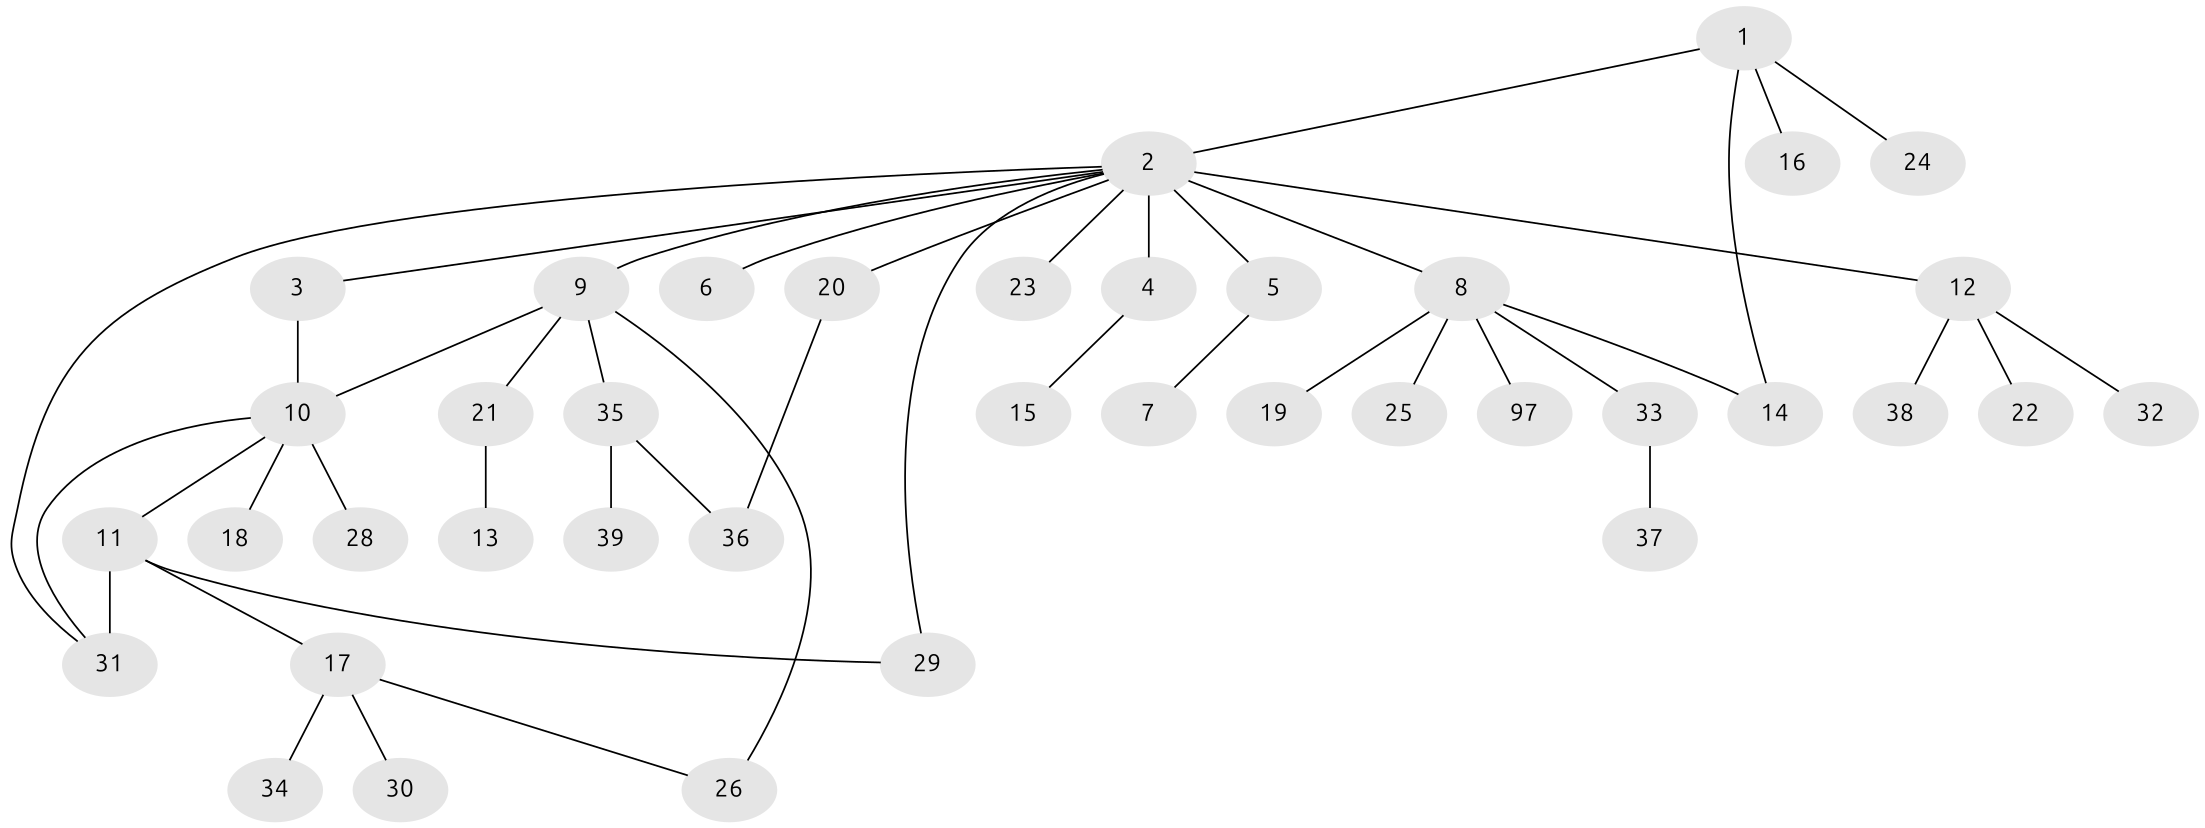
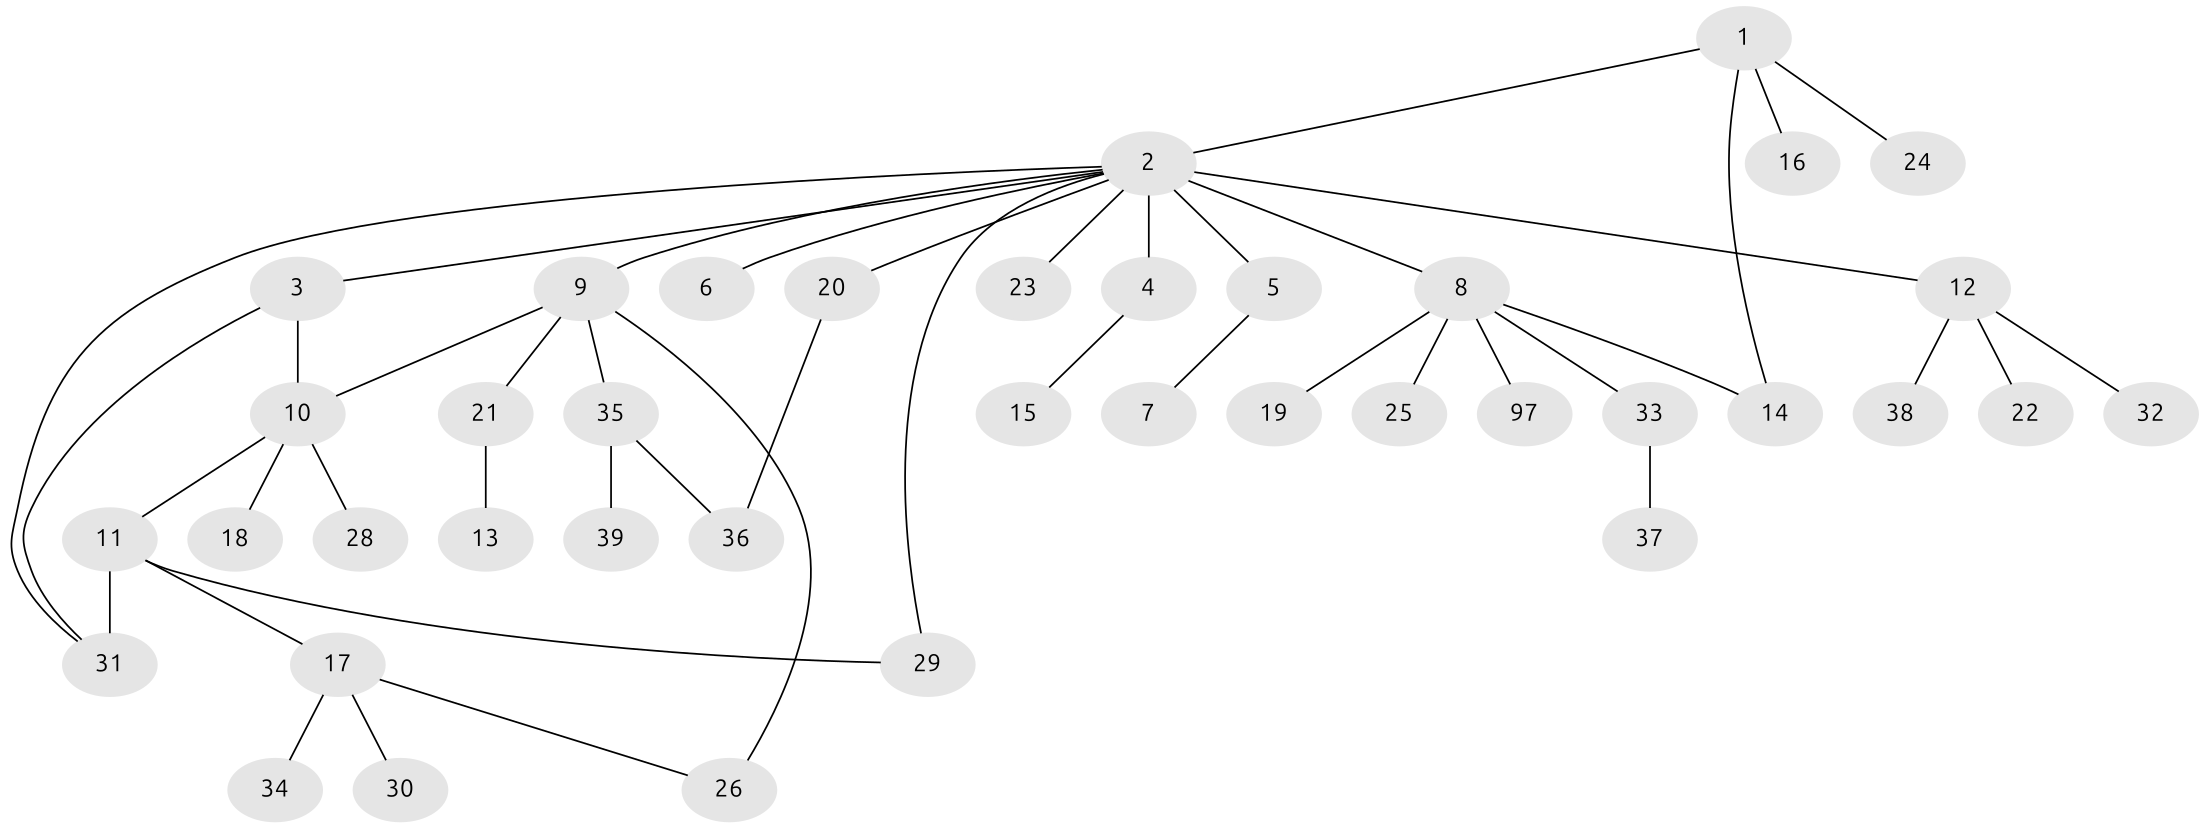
(76, 478) -> (76, 443)
